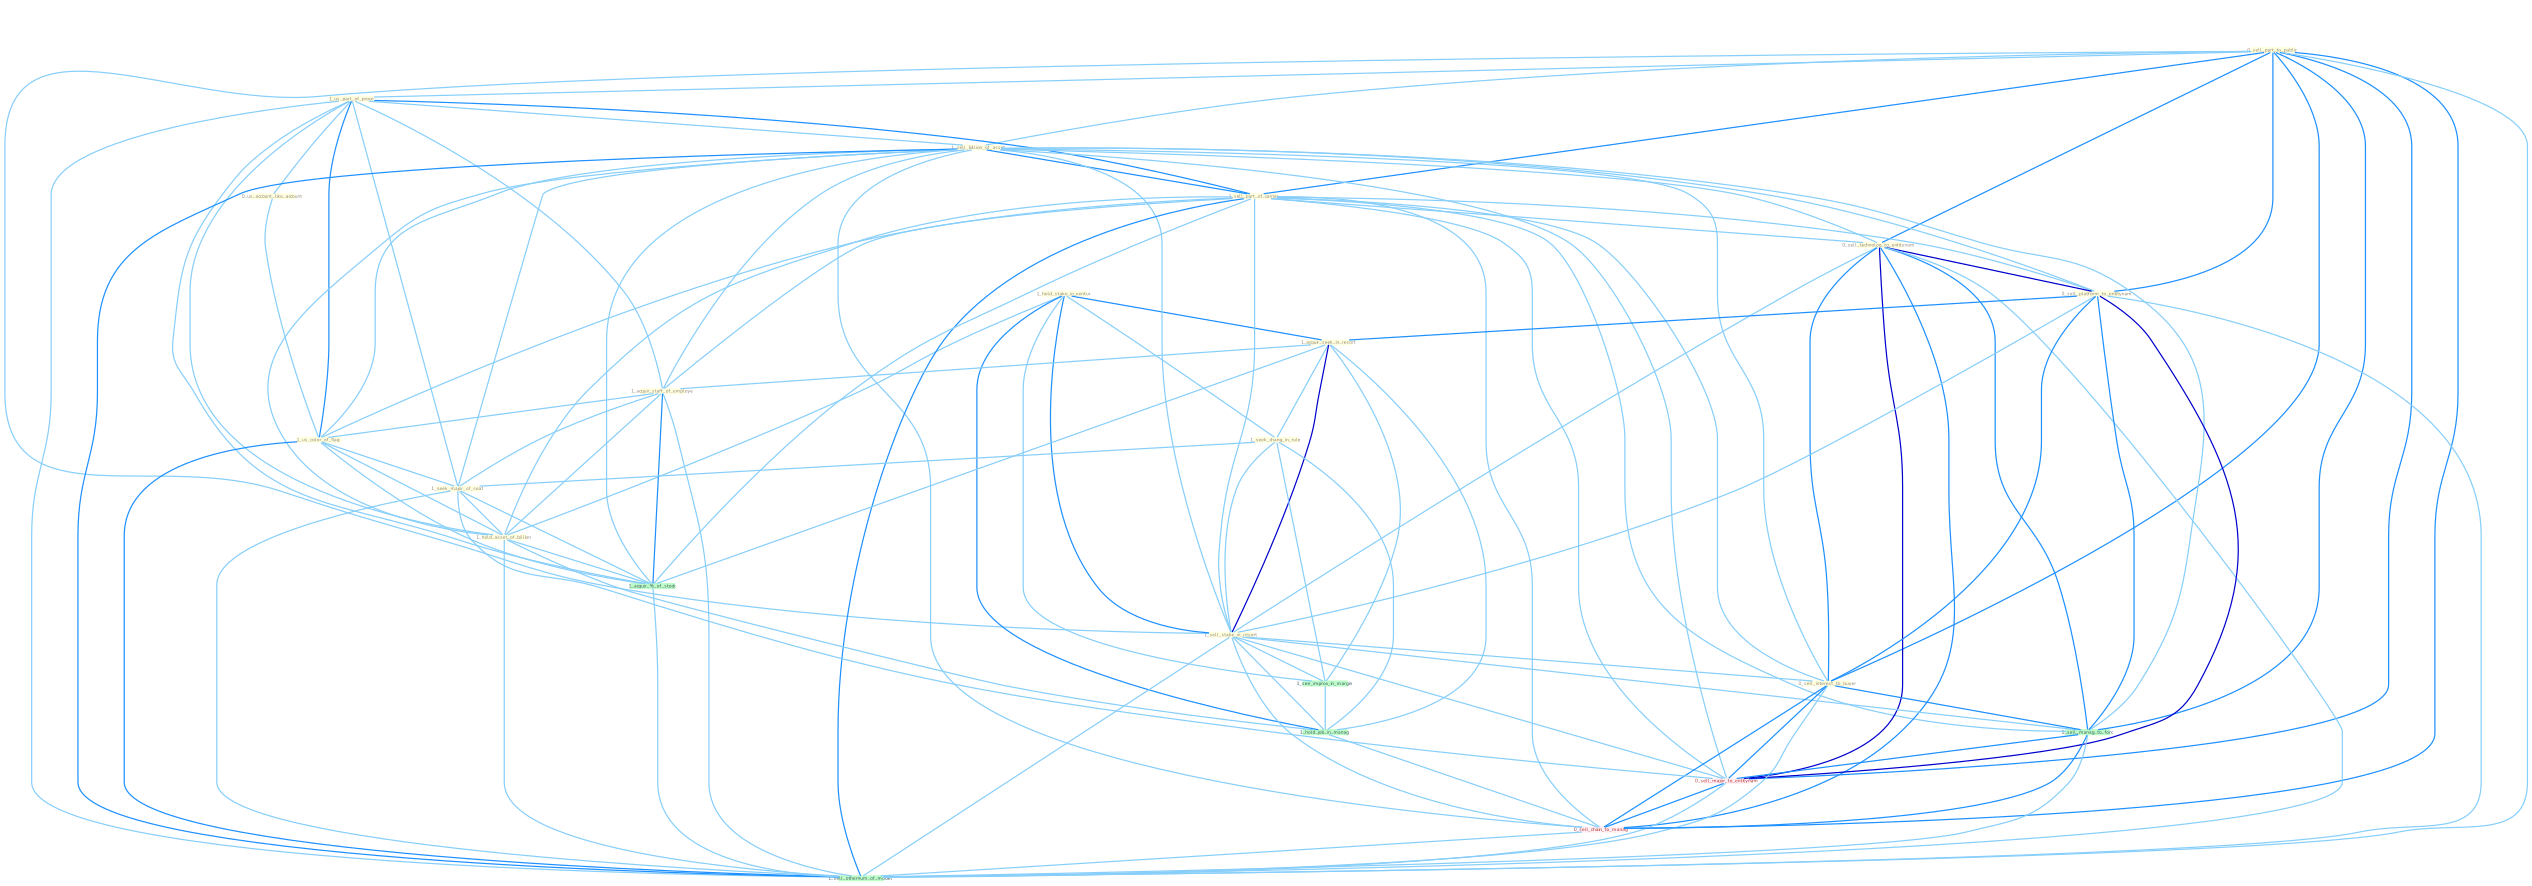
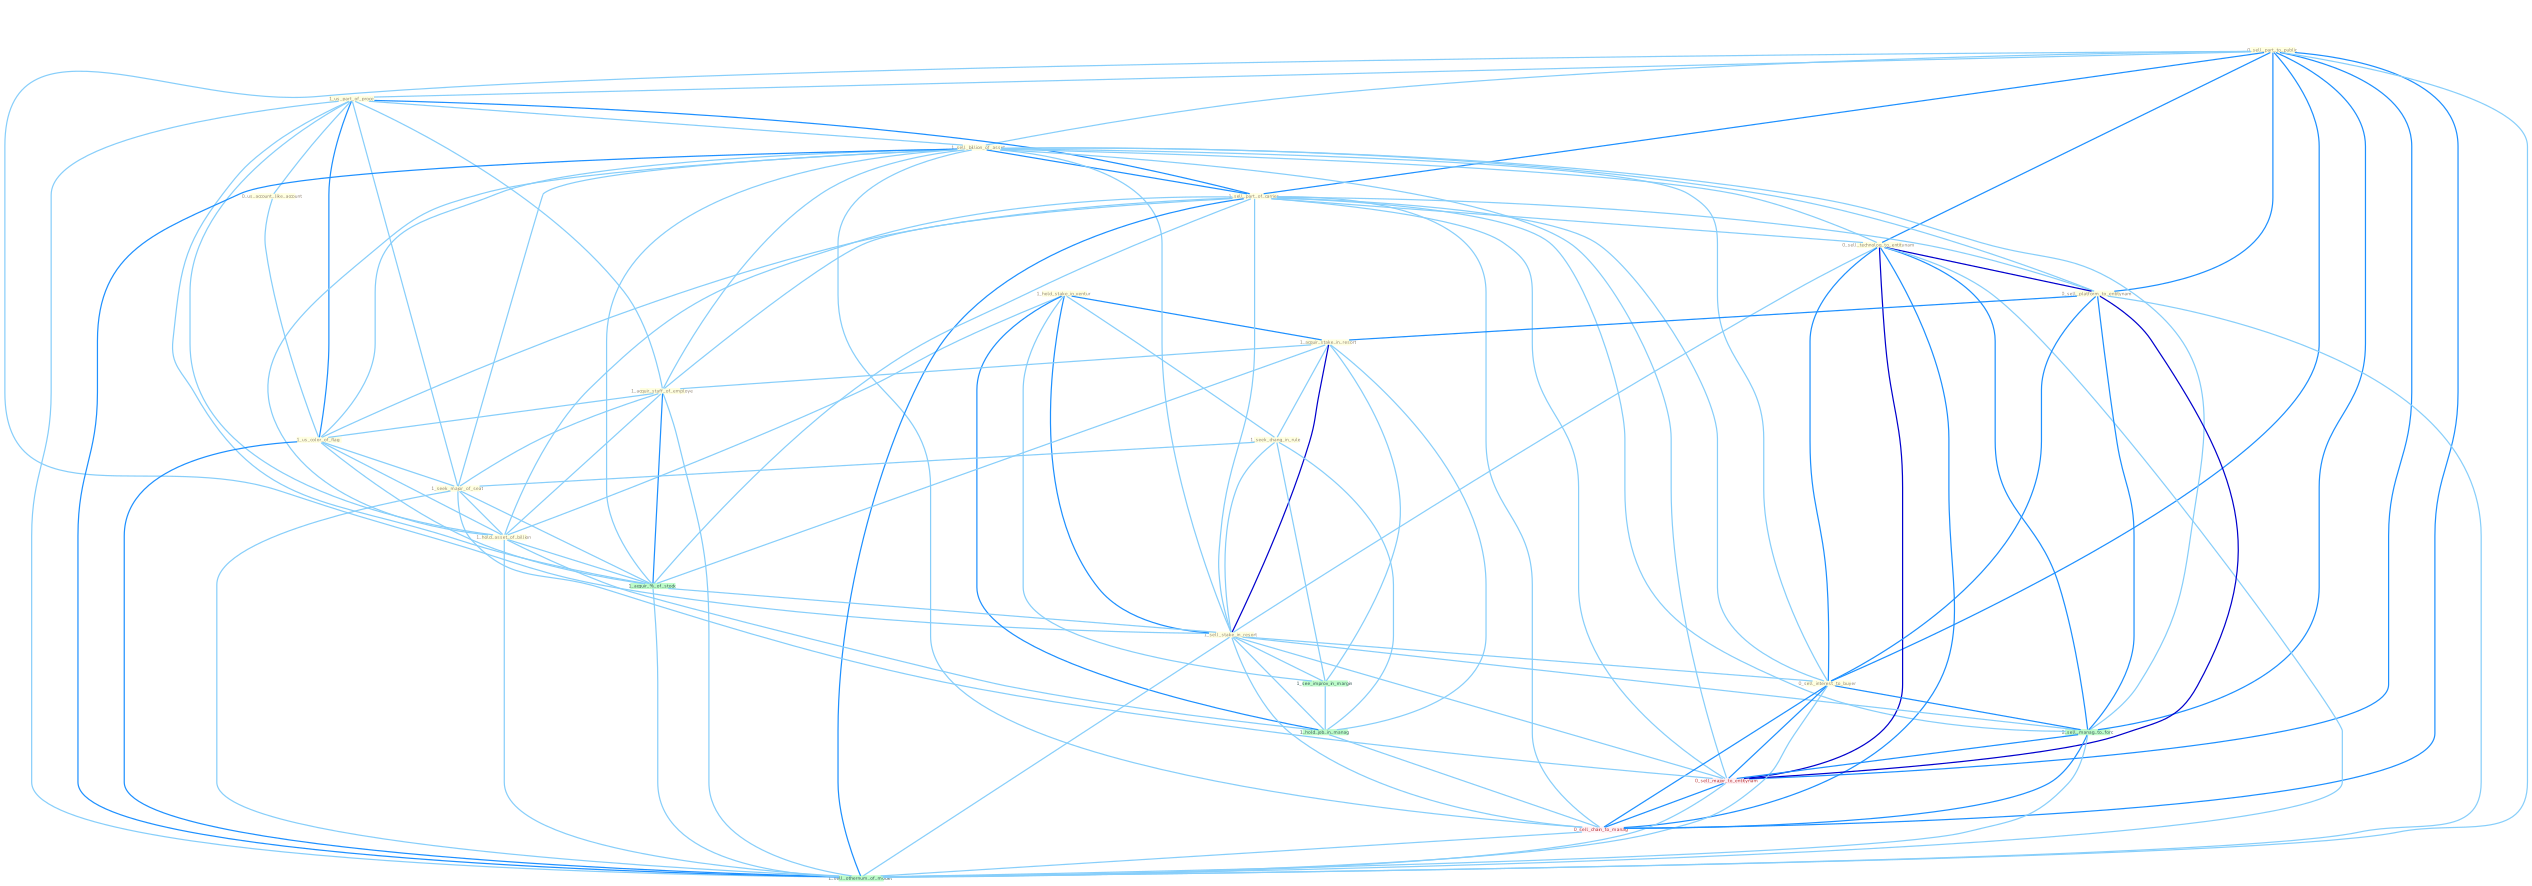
(1329, 342) -> (1329, 342)
(1685, 510) -> (942, 610)
